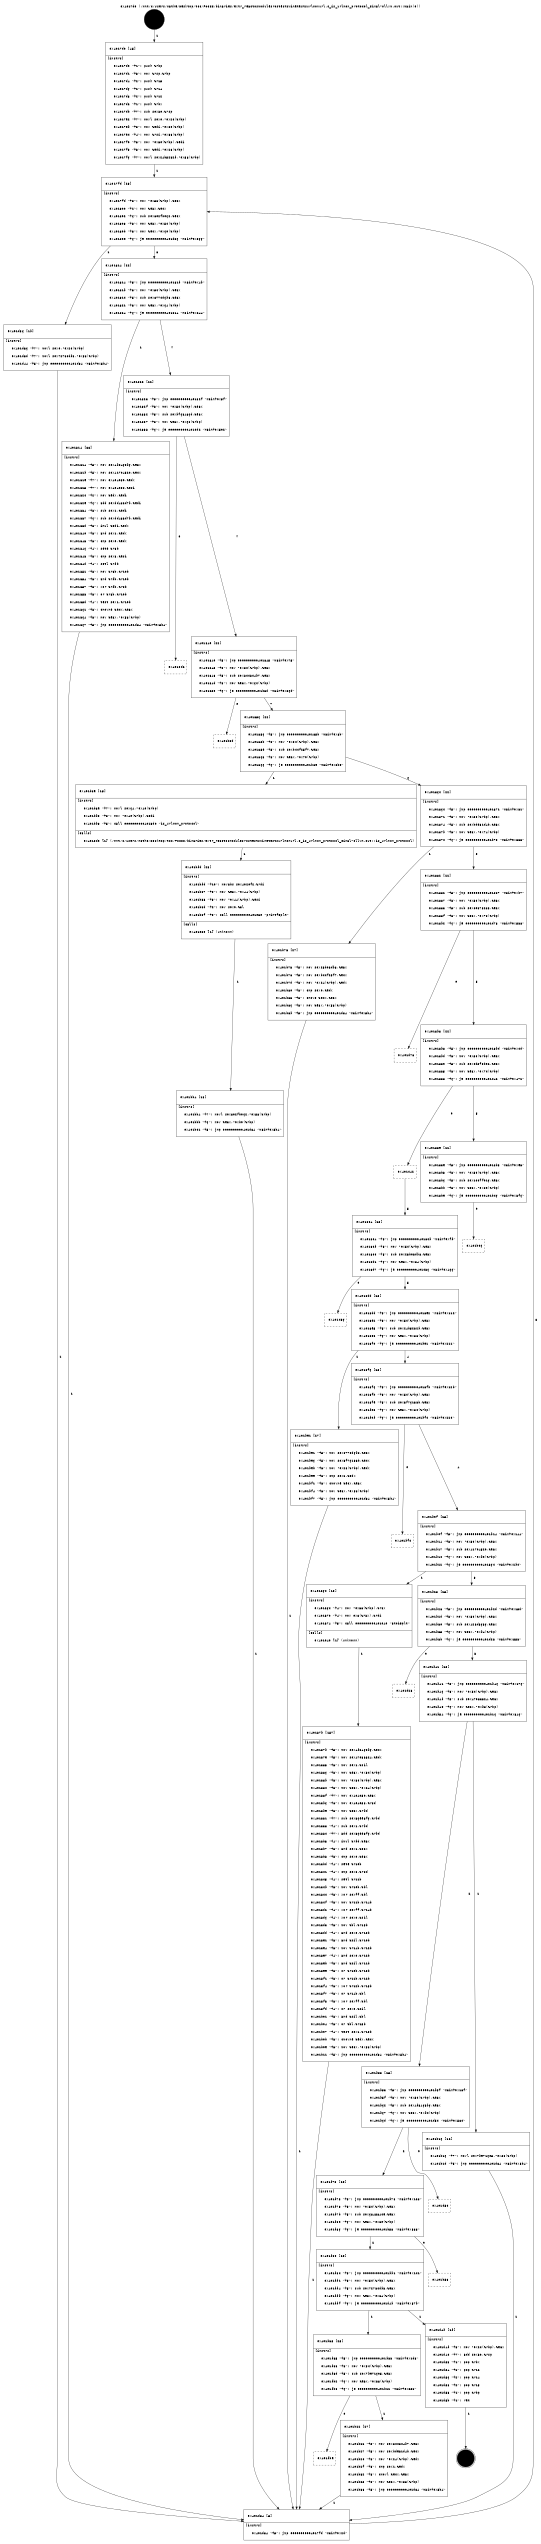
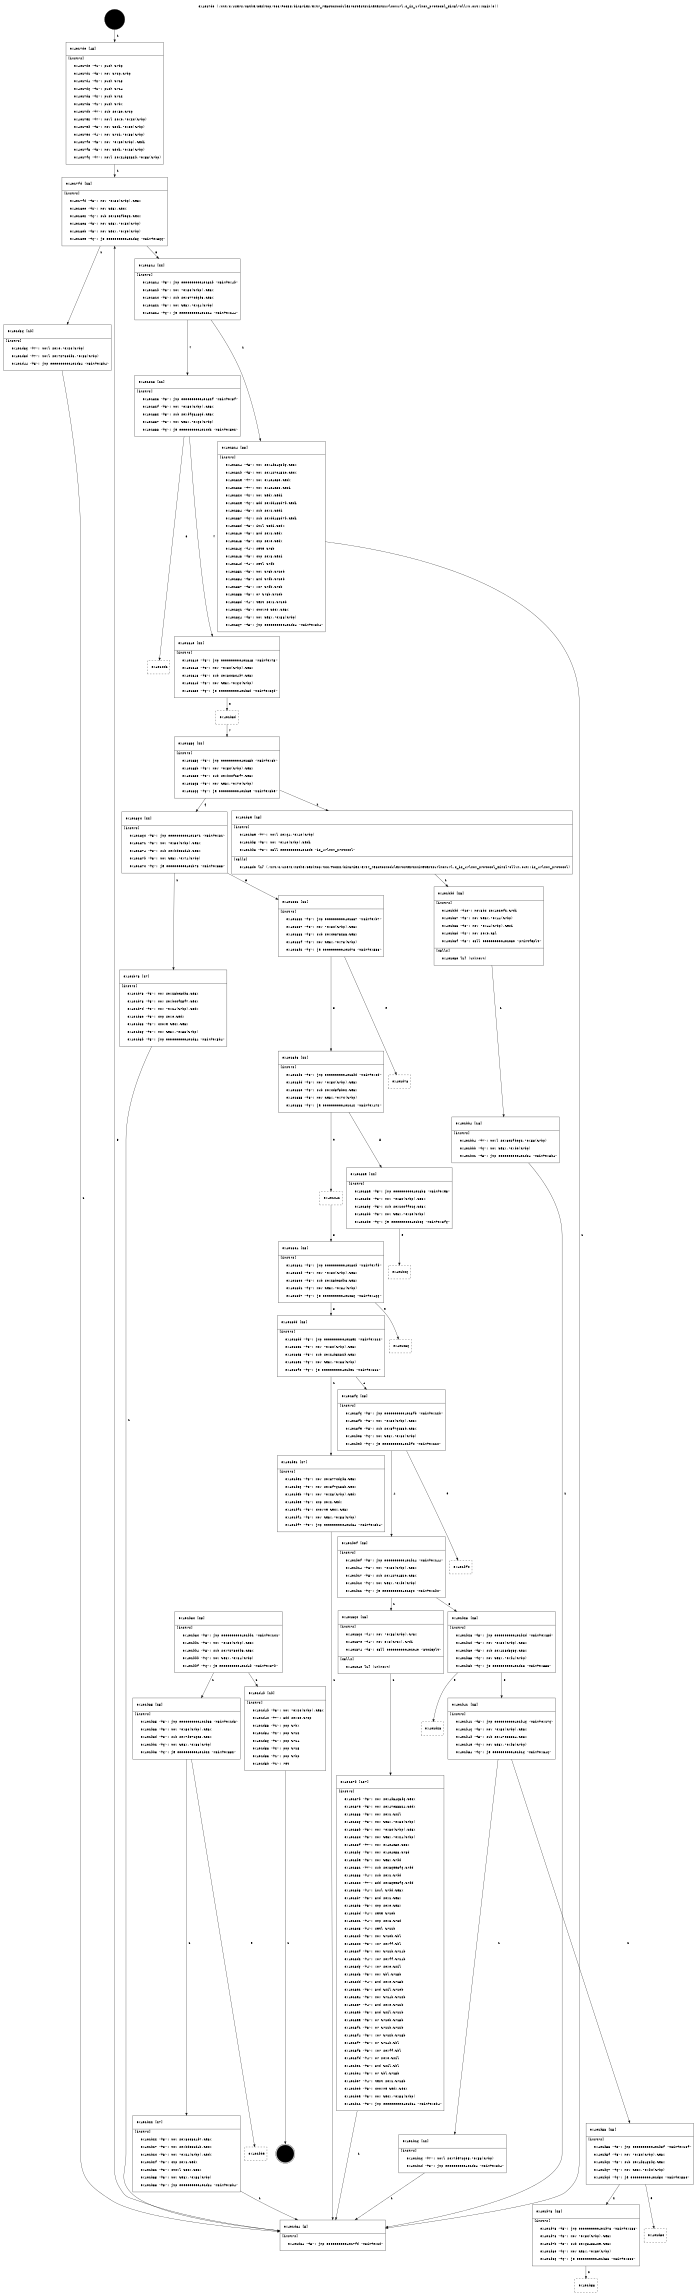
(268, 703) -> (227, 729)
(370, 2242) -> none
